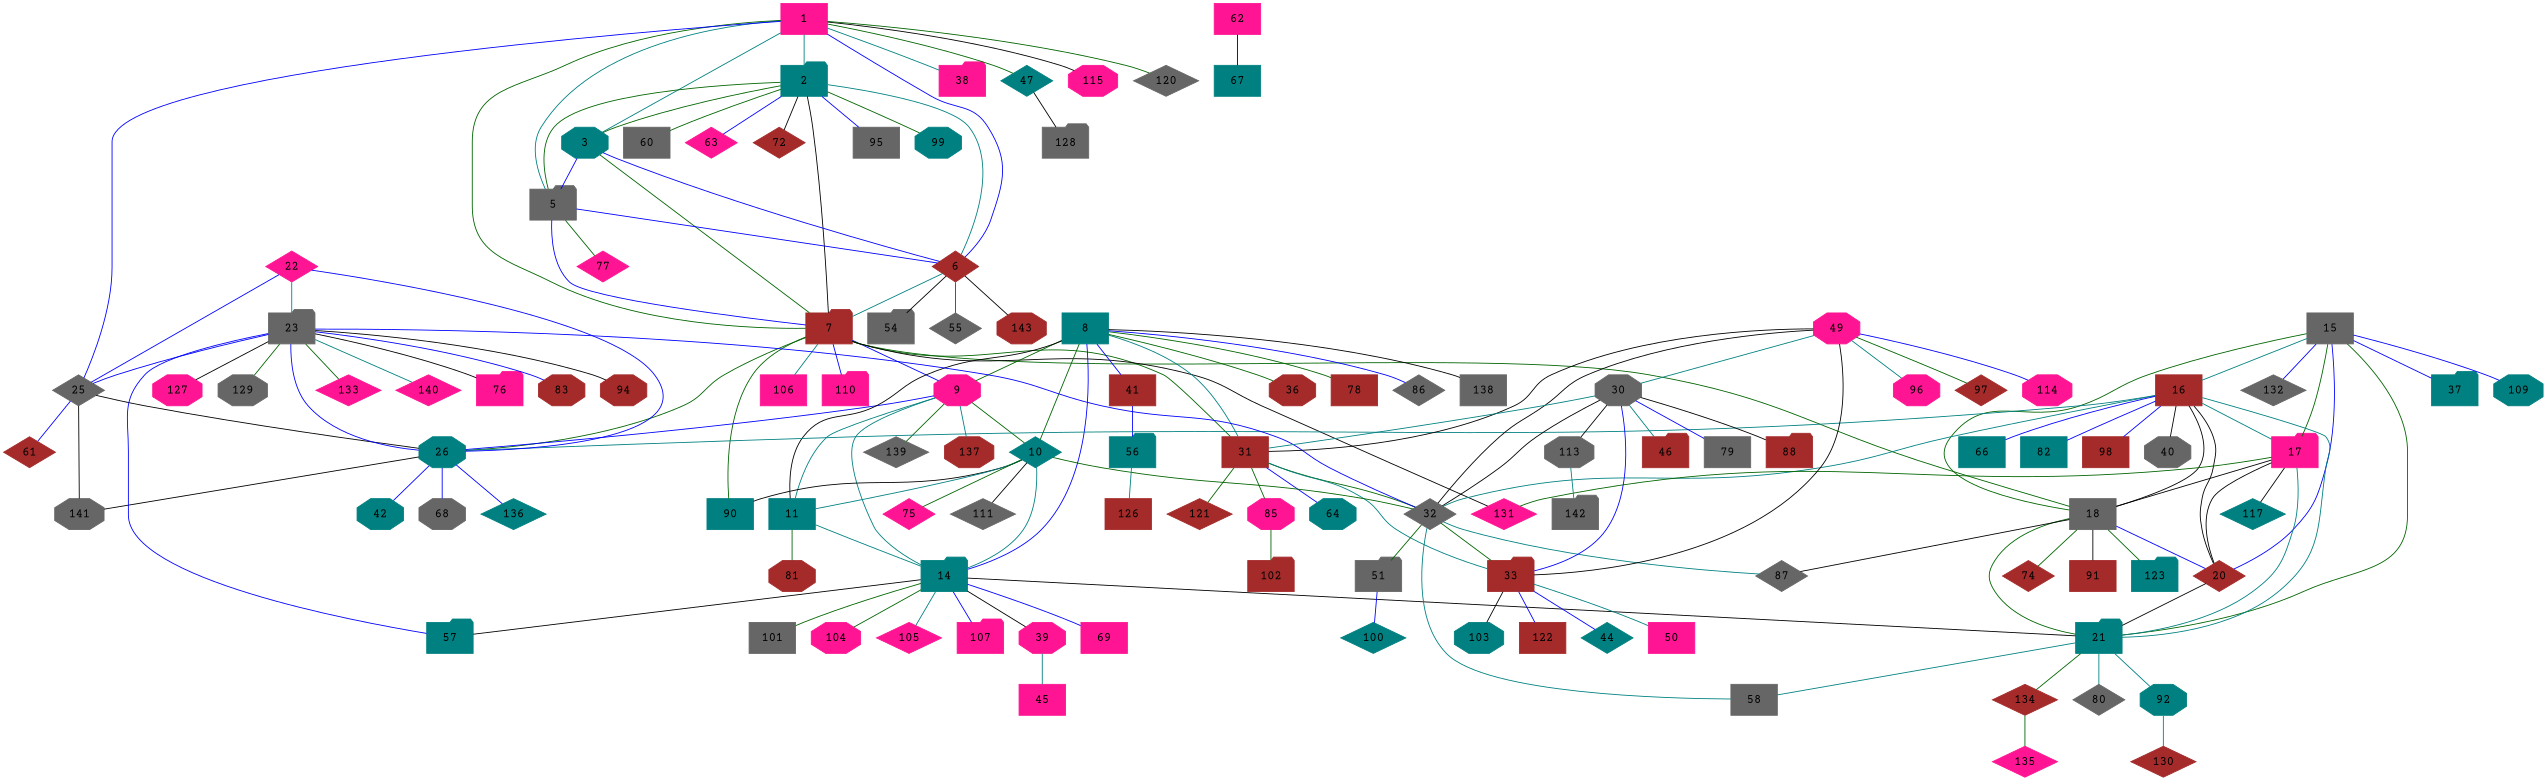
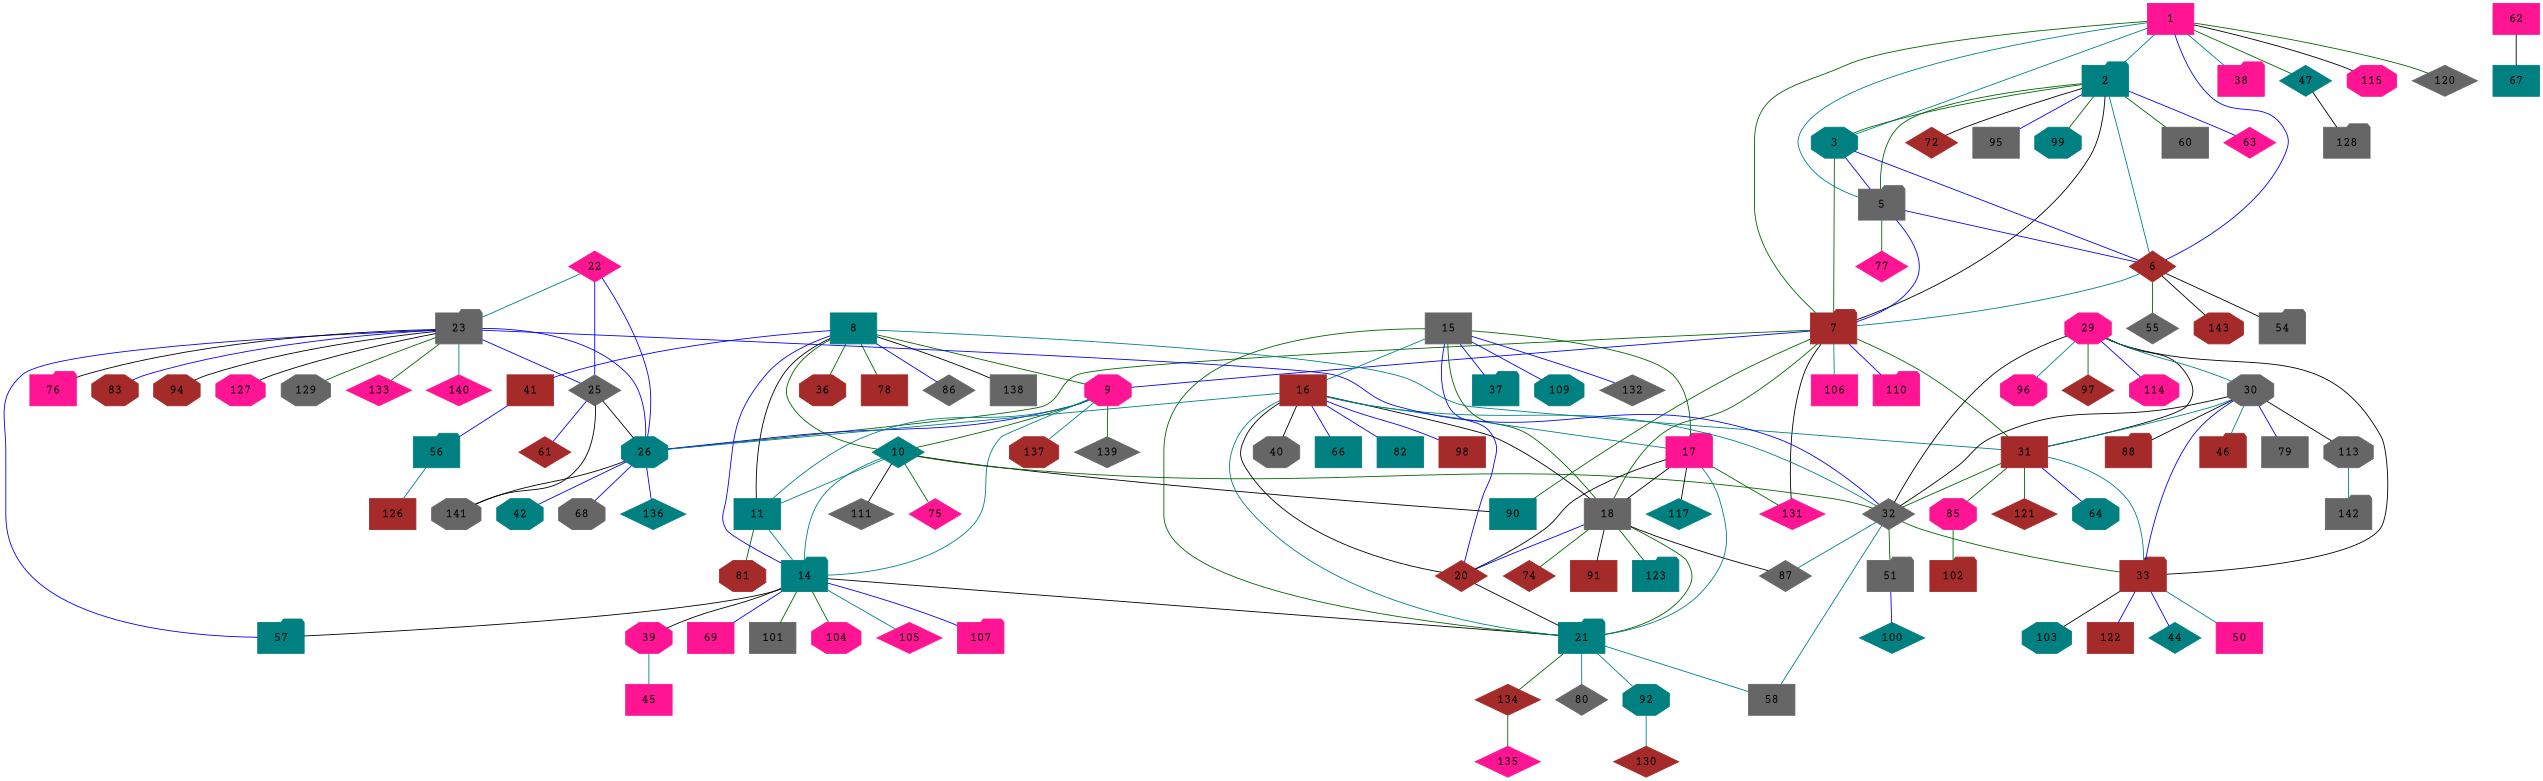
(319, 71) -> none
(1837, 328) -> (2088, 328)
